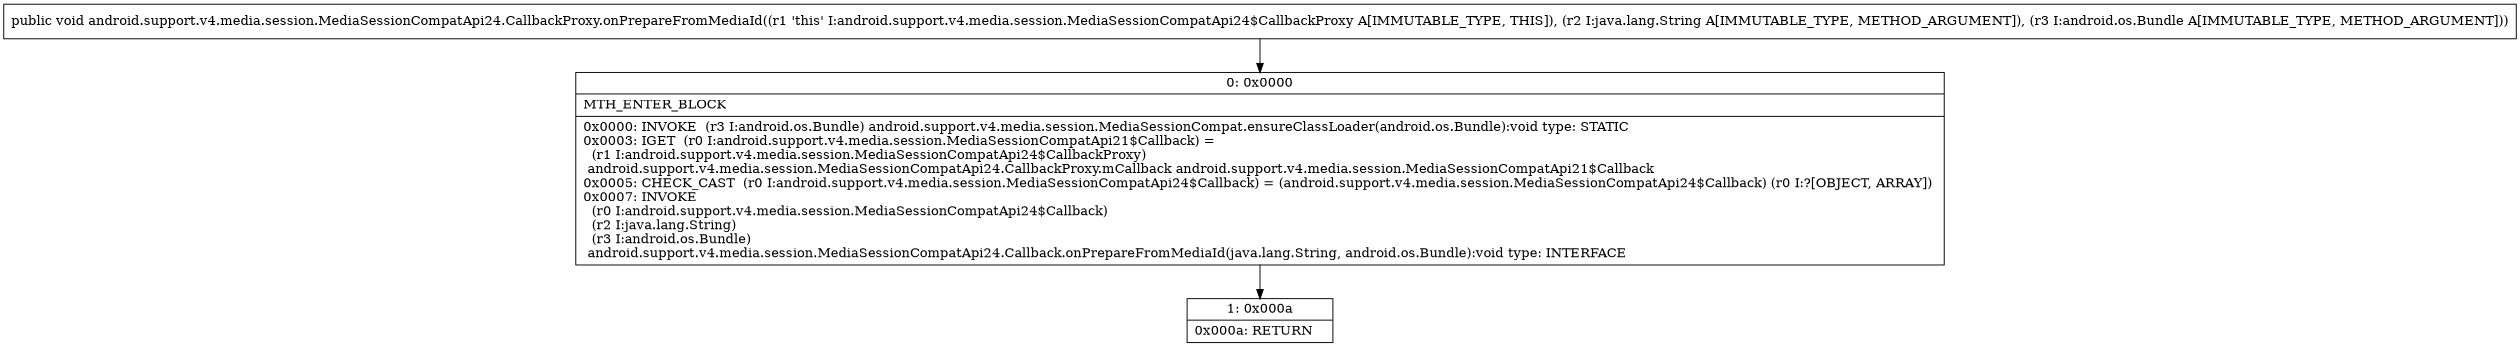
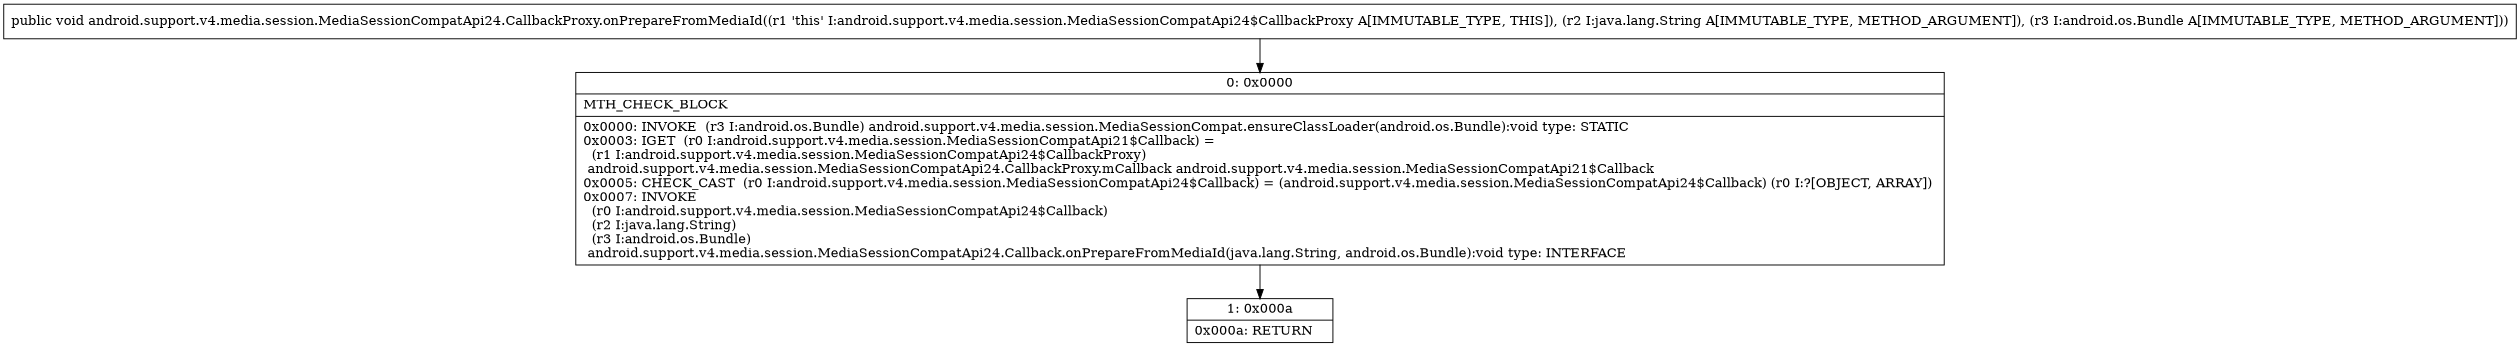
(655, 105) -> (656, 105)
